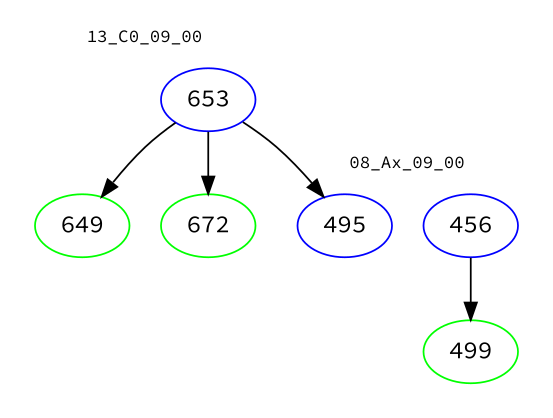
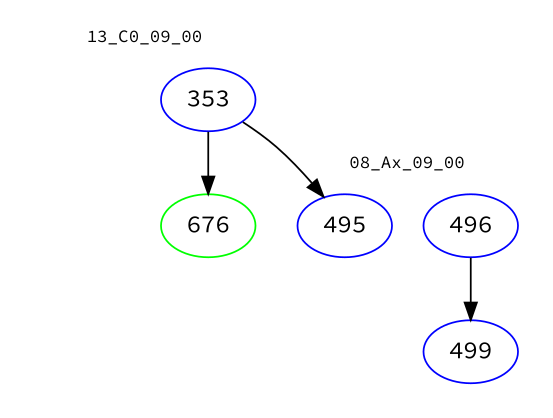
(208, 100) -> (208, 100)
(82, 226) -> none
(208, 226) -> (208, 226)
(471, 226) -> (471, 226)
(471, 352) -> (471, 352)
